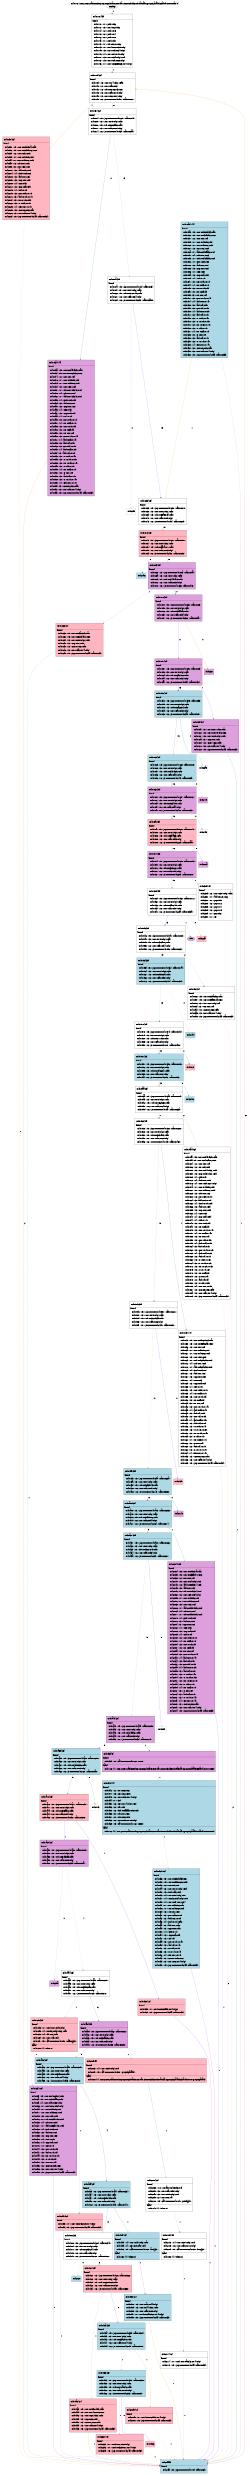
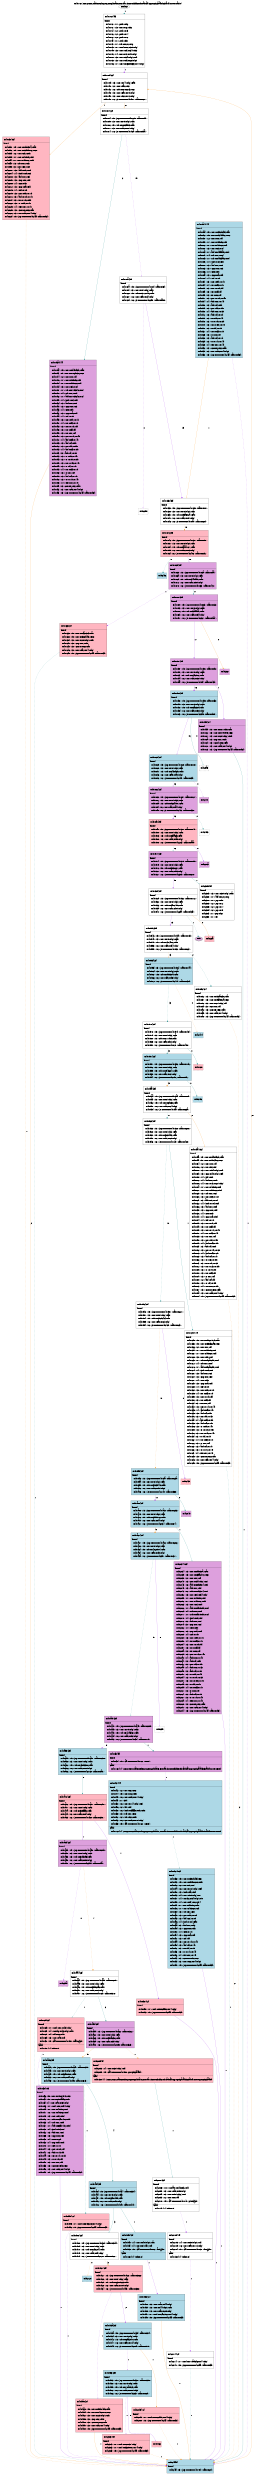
(95, 1807) -> none
